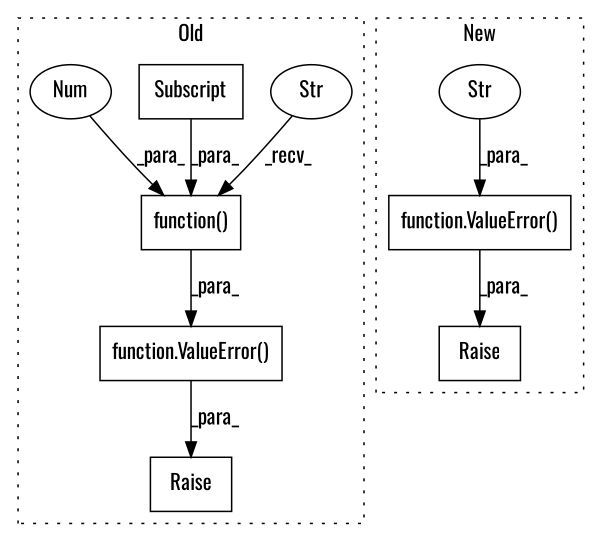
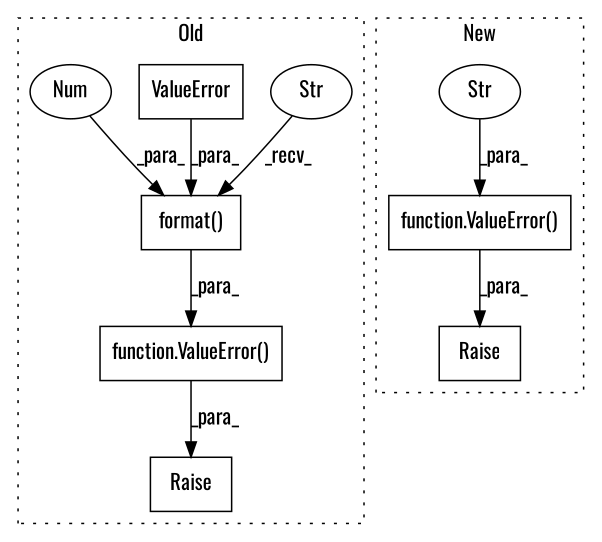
(191, 92) -> (191, 92)
(191, 223) -> (191, 223)
